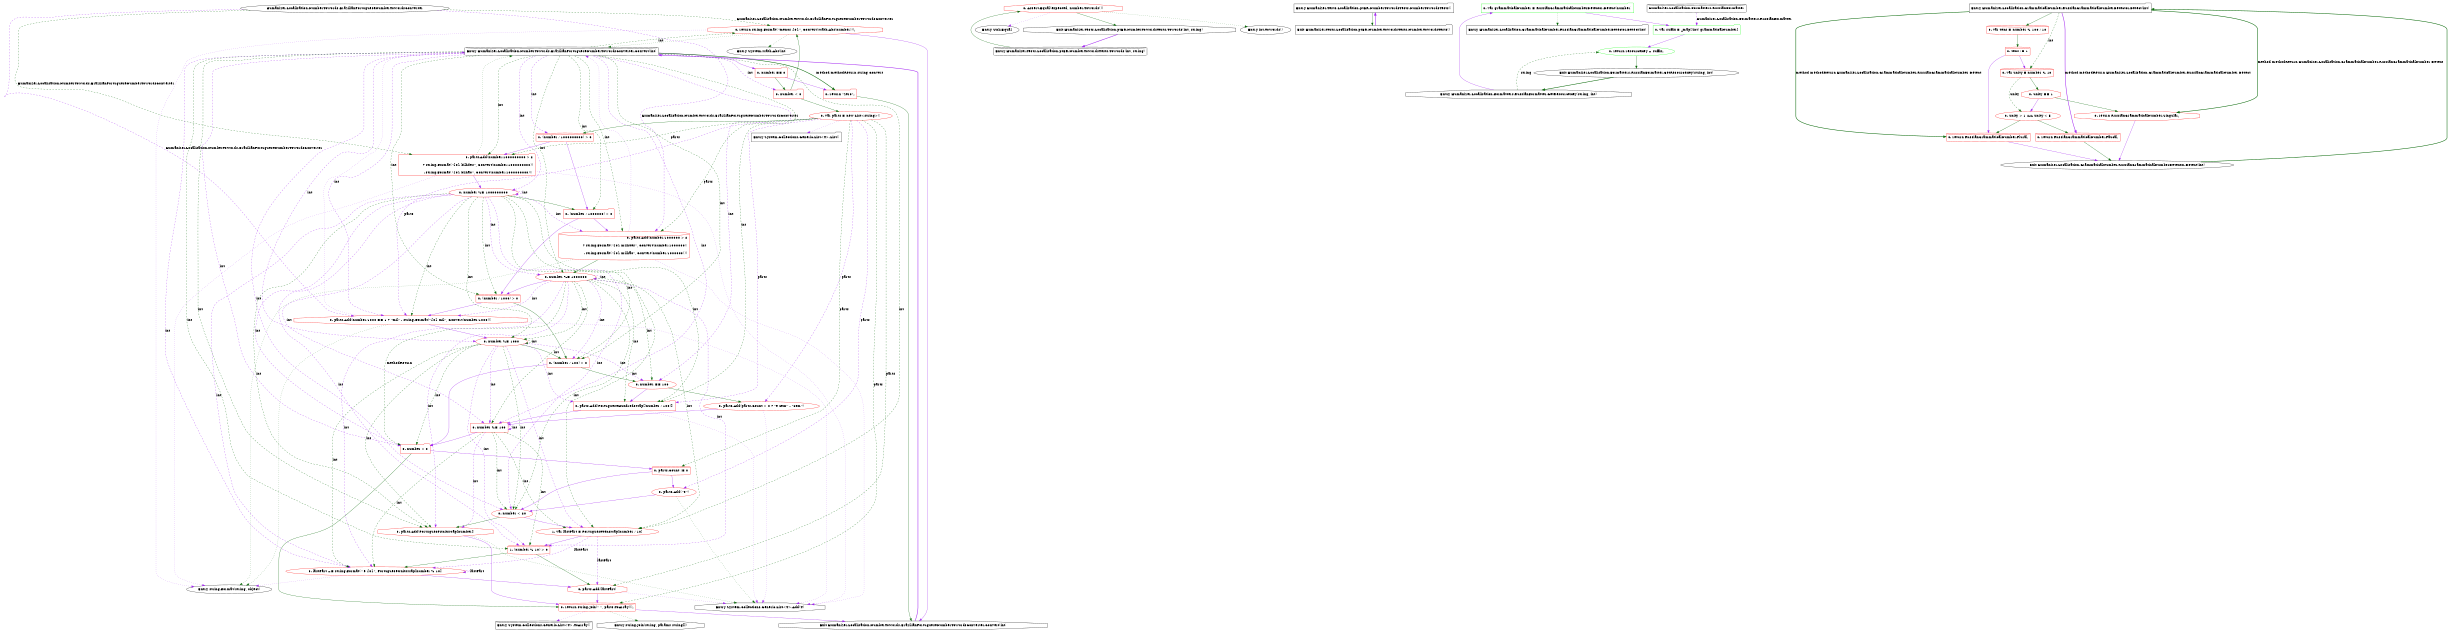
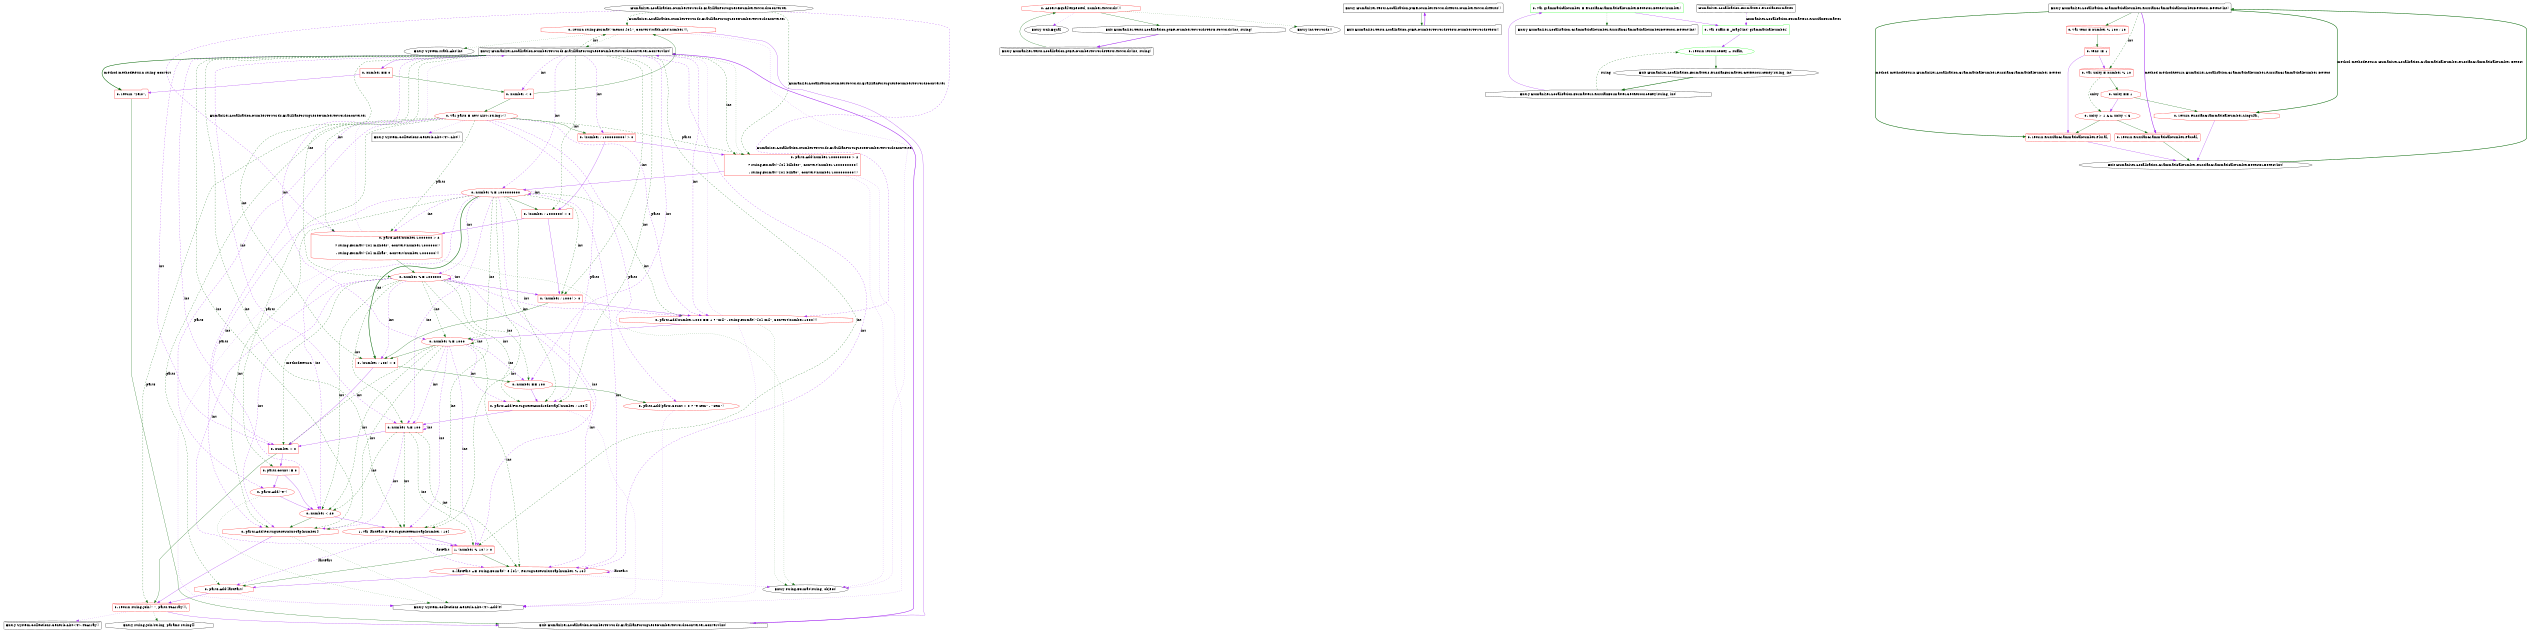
none -> (256, 271)
(619, 275) -> (413, 266)
(614, 416) -> none
